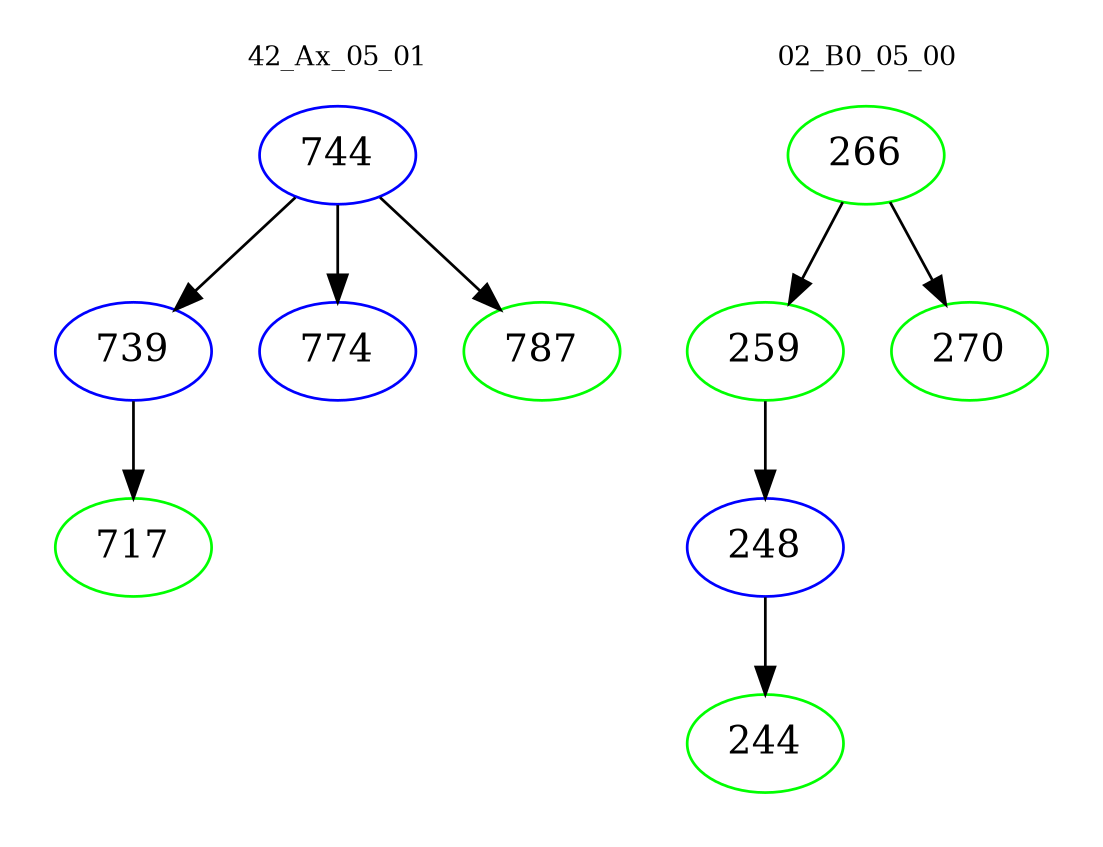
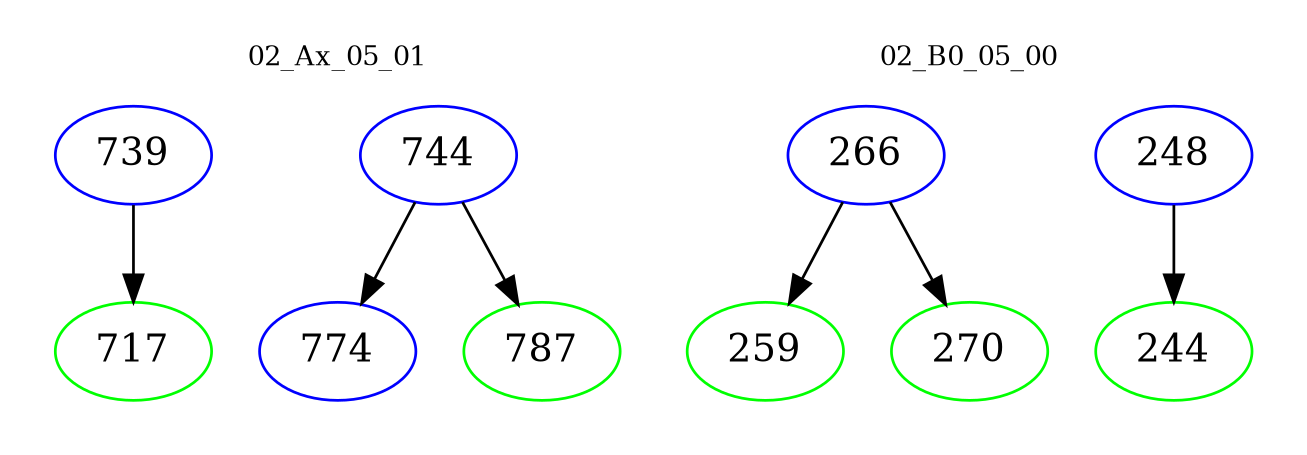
(338, 59) -> (338, 59)
(866, 155) -> (866, 155)
(245, 244) -> none
(765, 436) -> none
